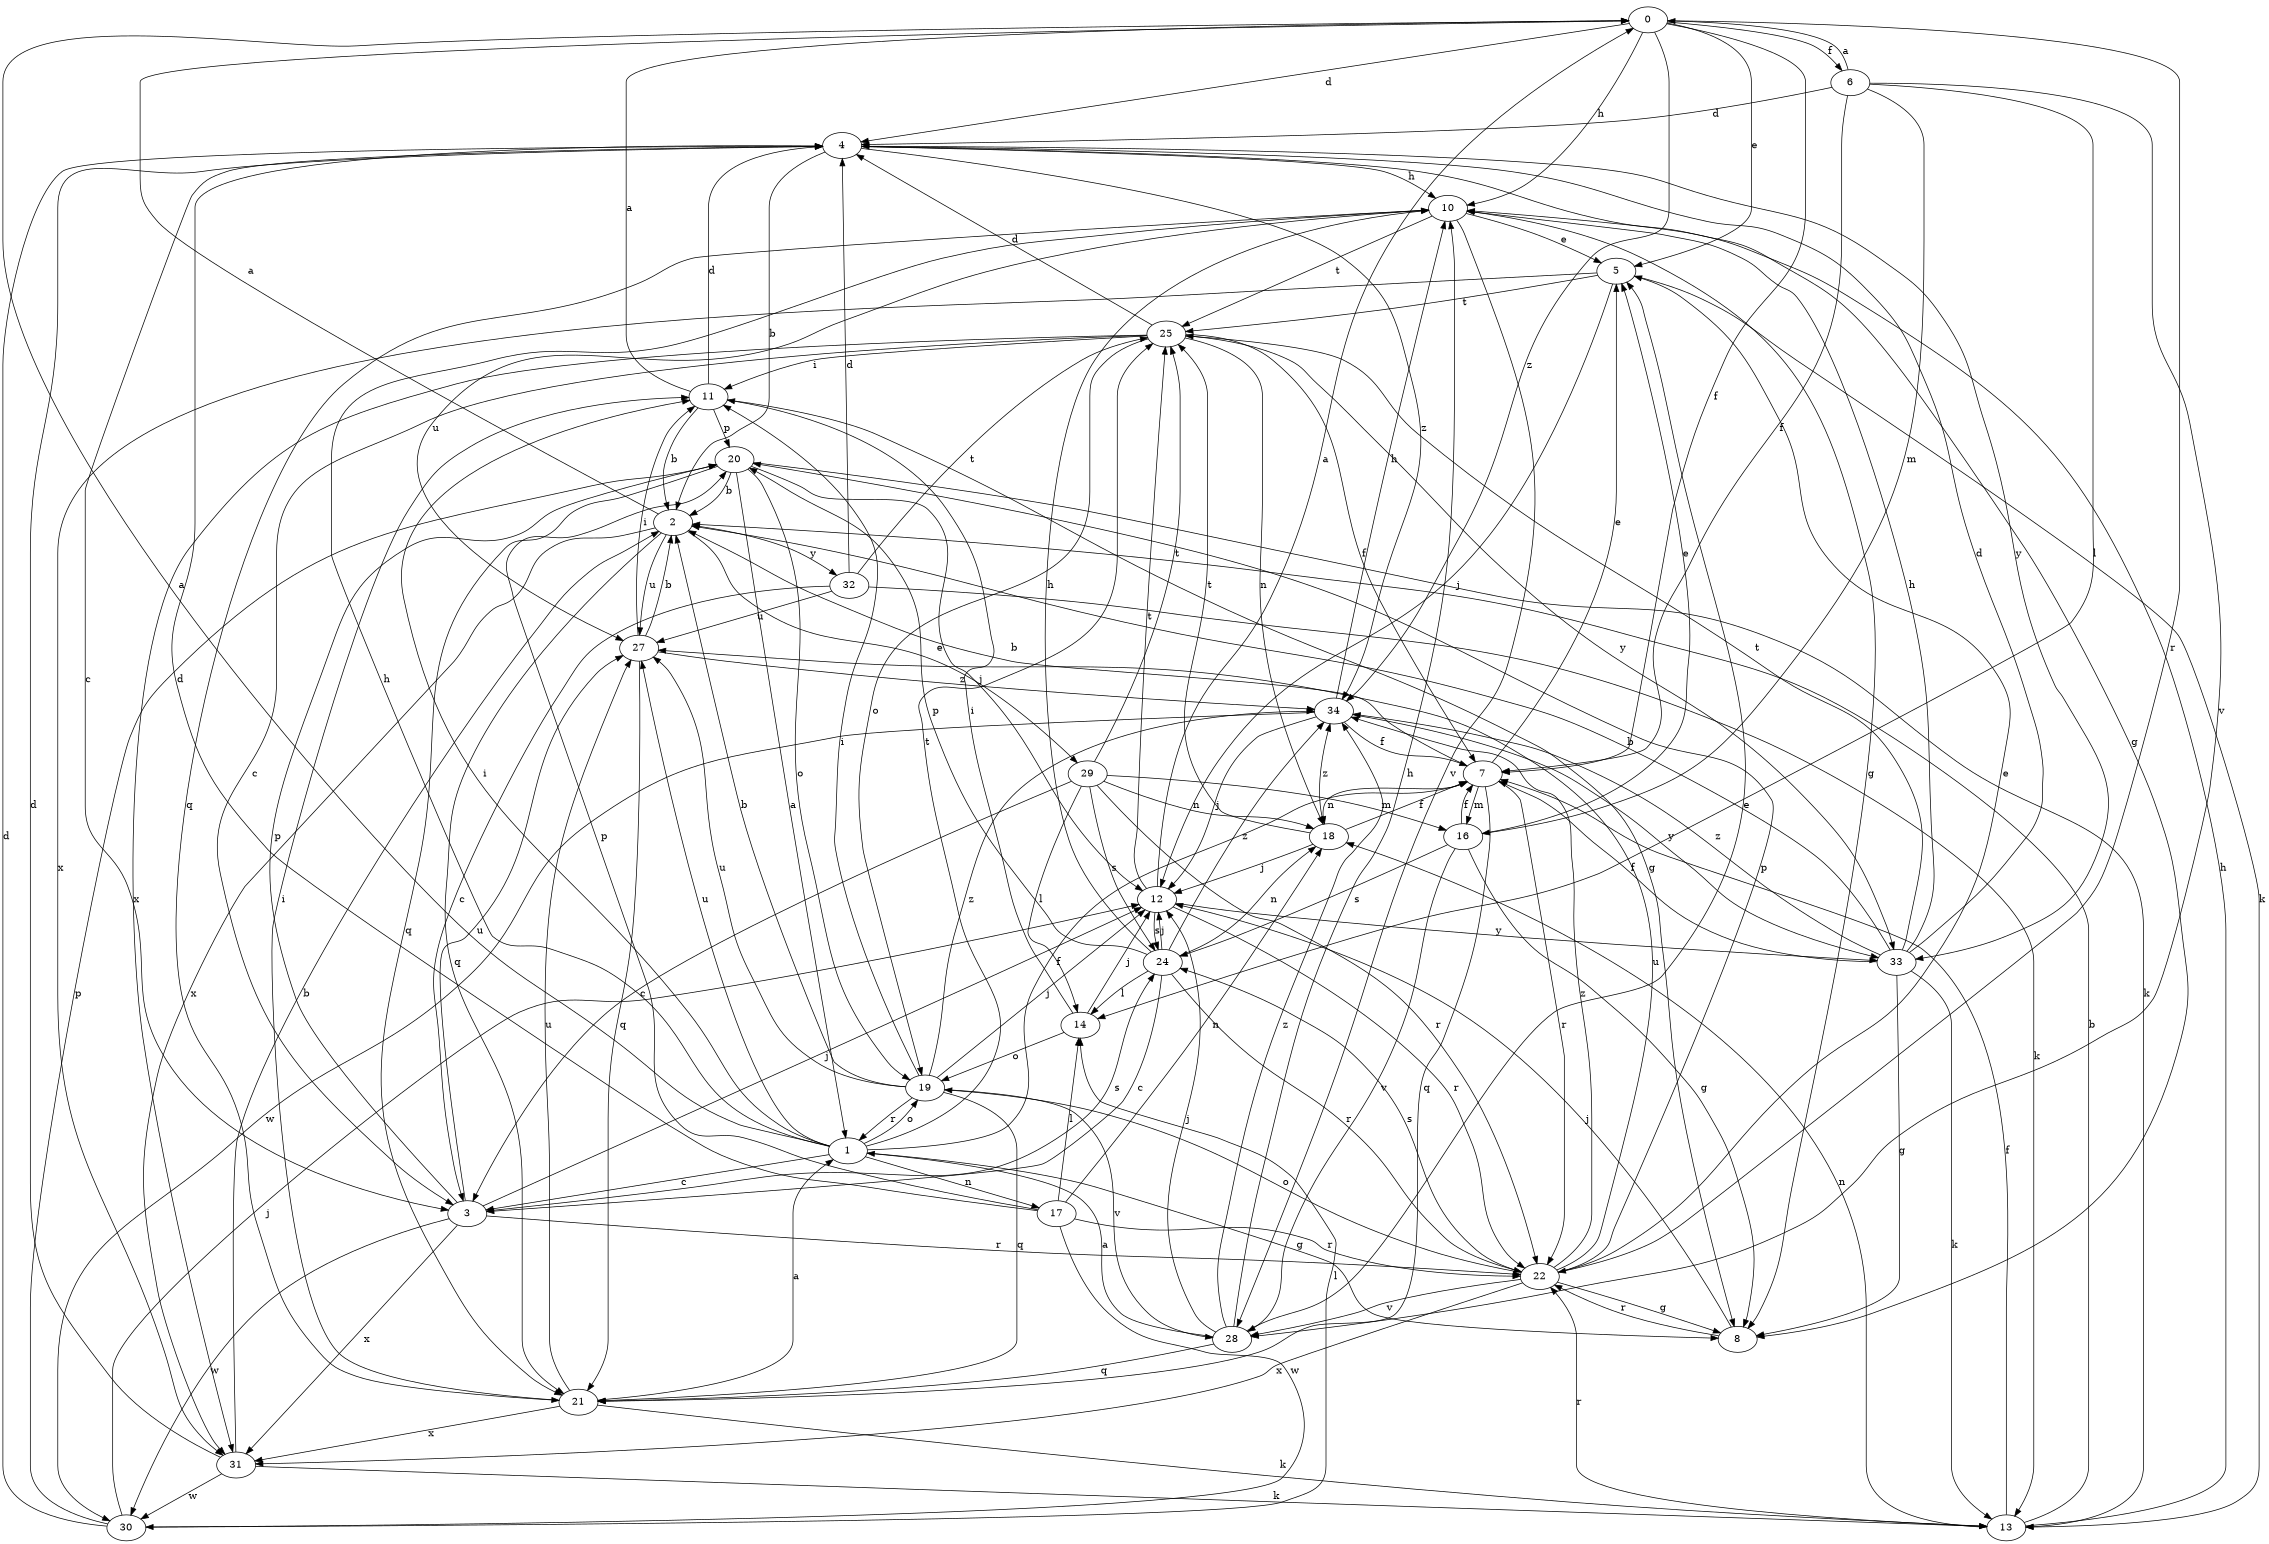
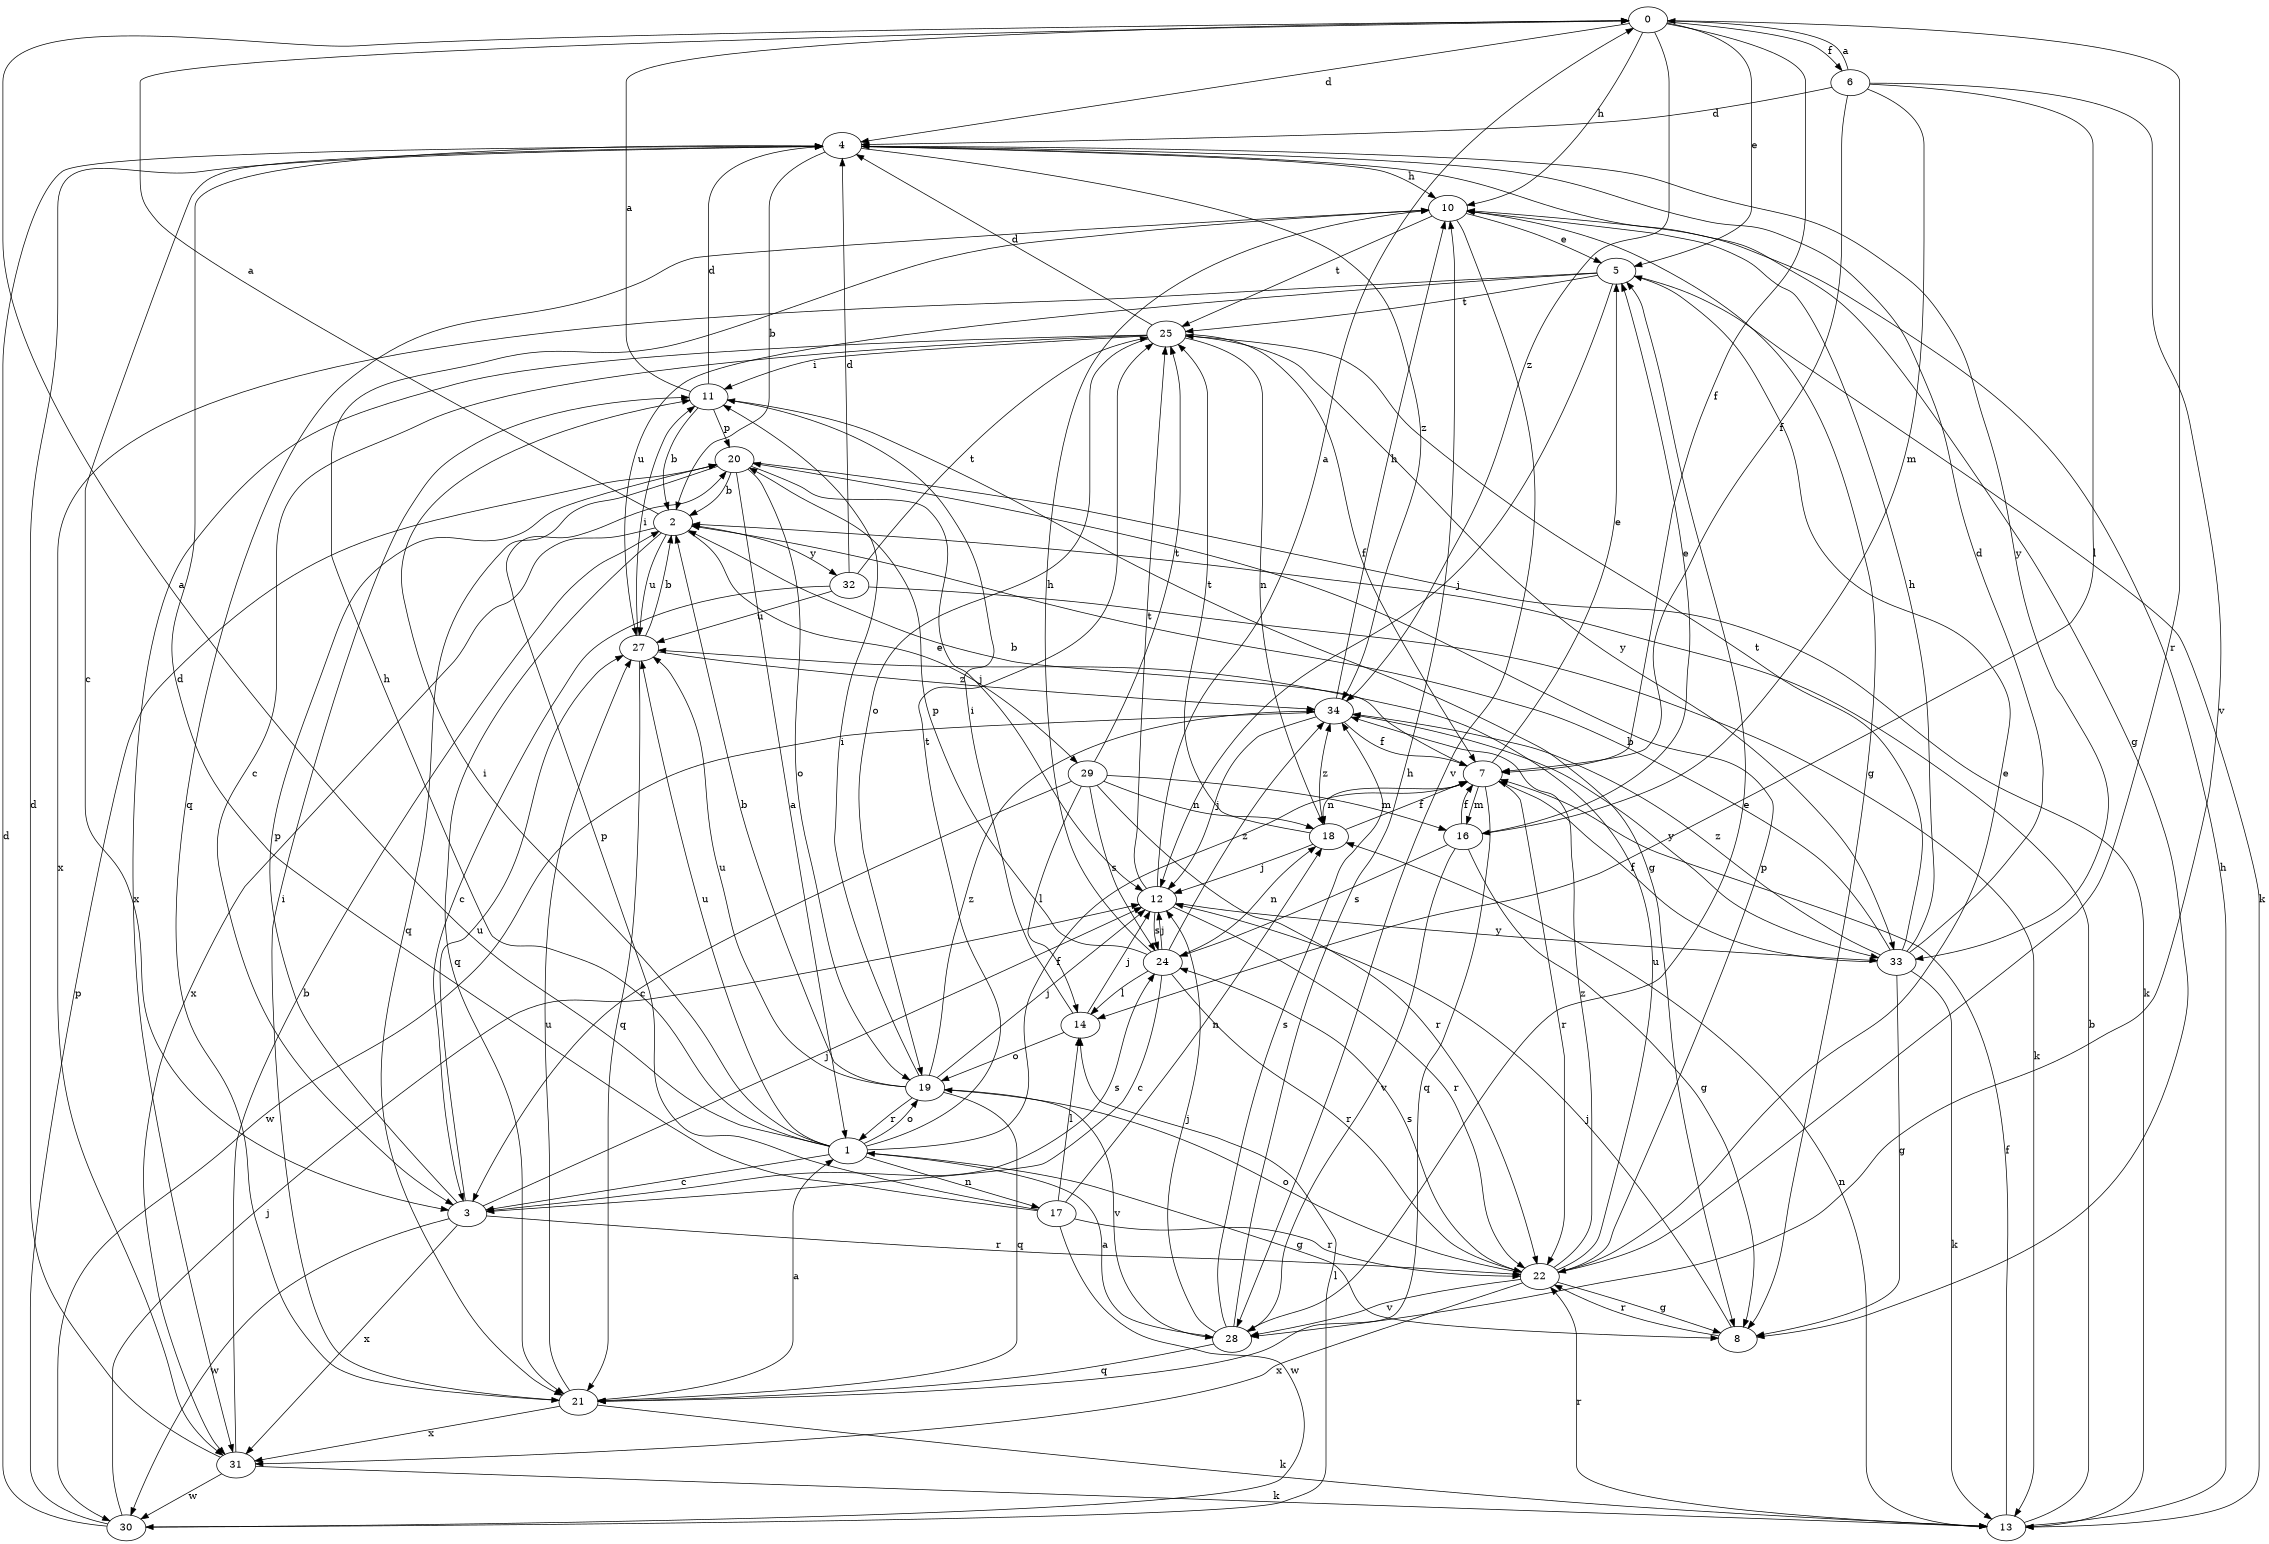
(802, 339) -> (1007, 323)
(1286, 1025) -> (1286, 1025)
